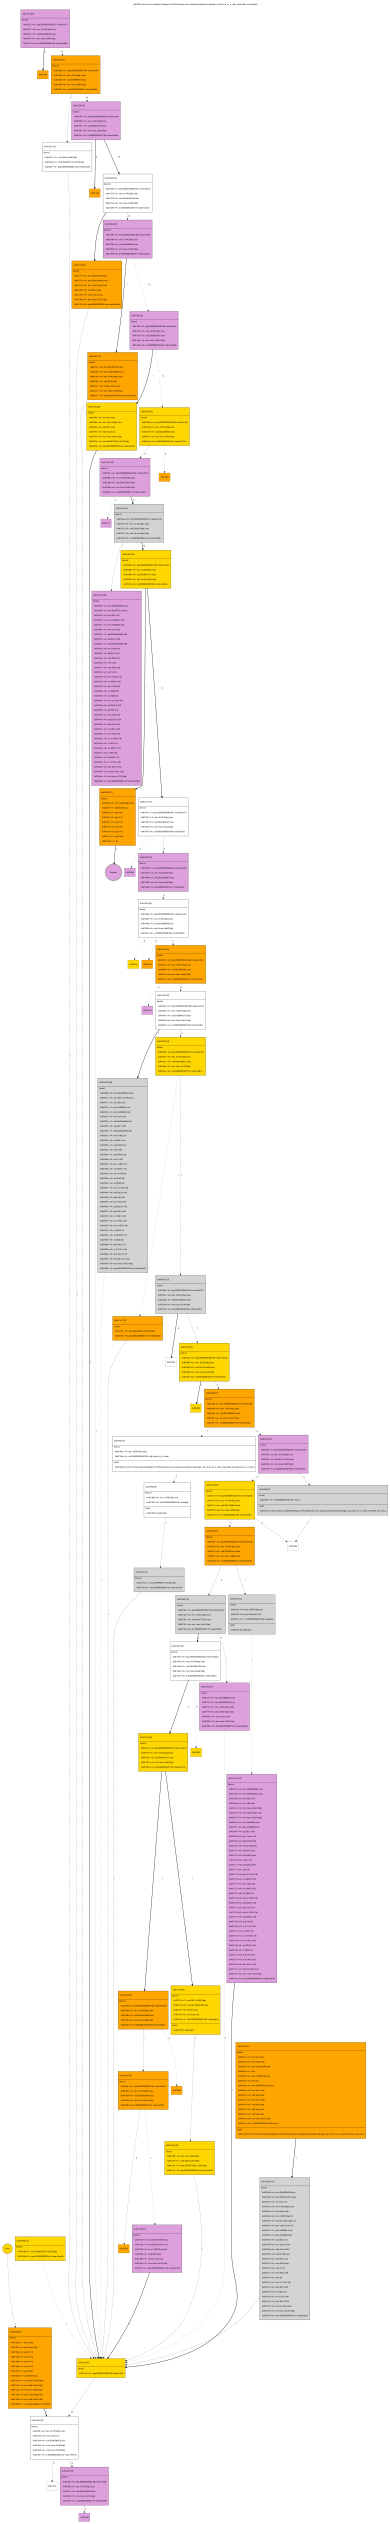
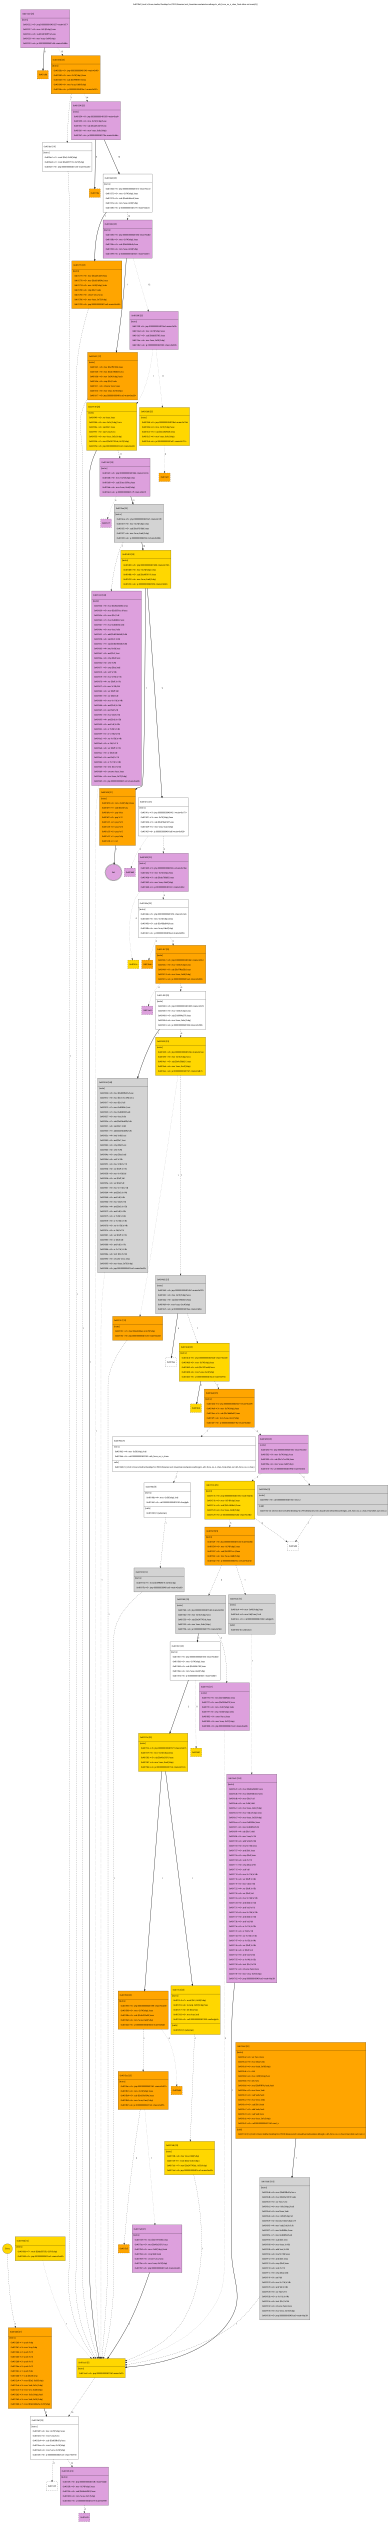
(148, 377) -> (148, 377)
(145, 451) -> (119, 453)
(114, 872) -> (114, 872)
(139, 947) -> (130, 924)
